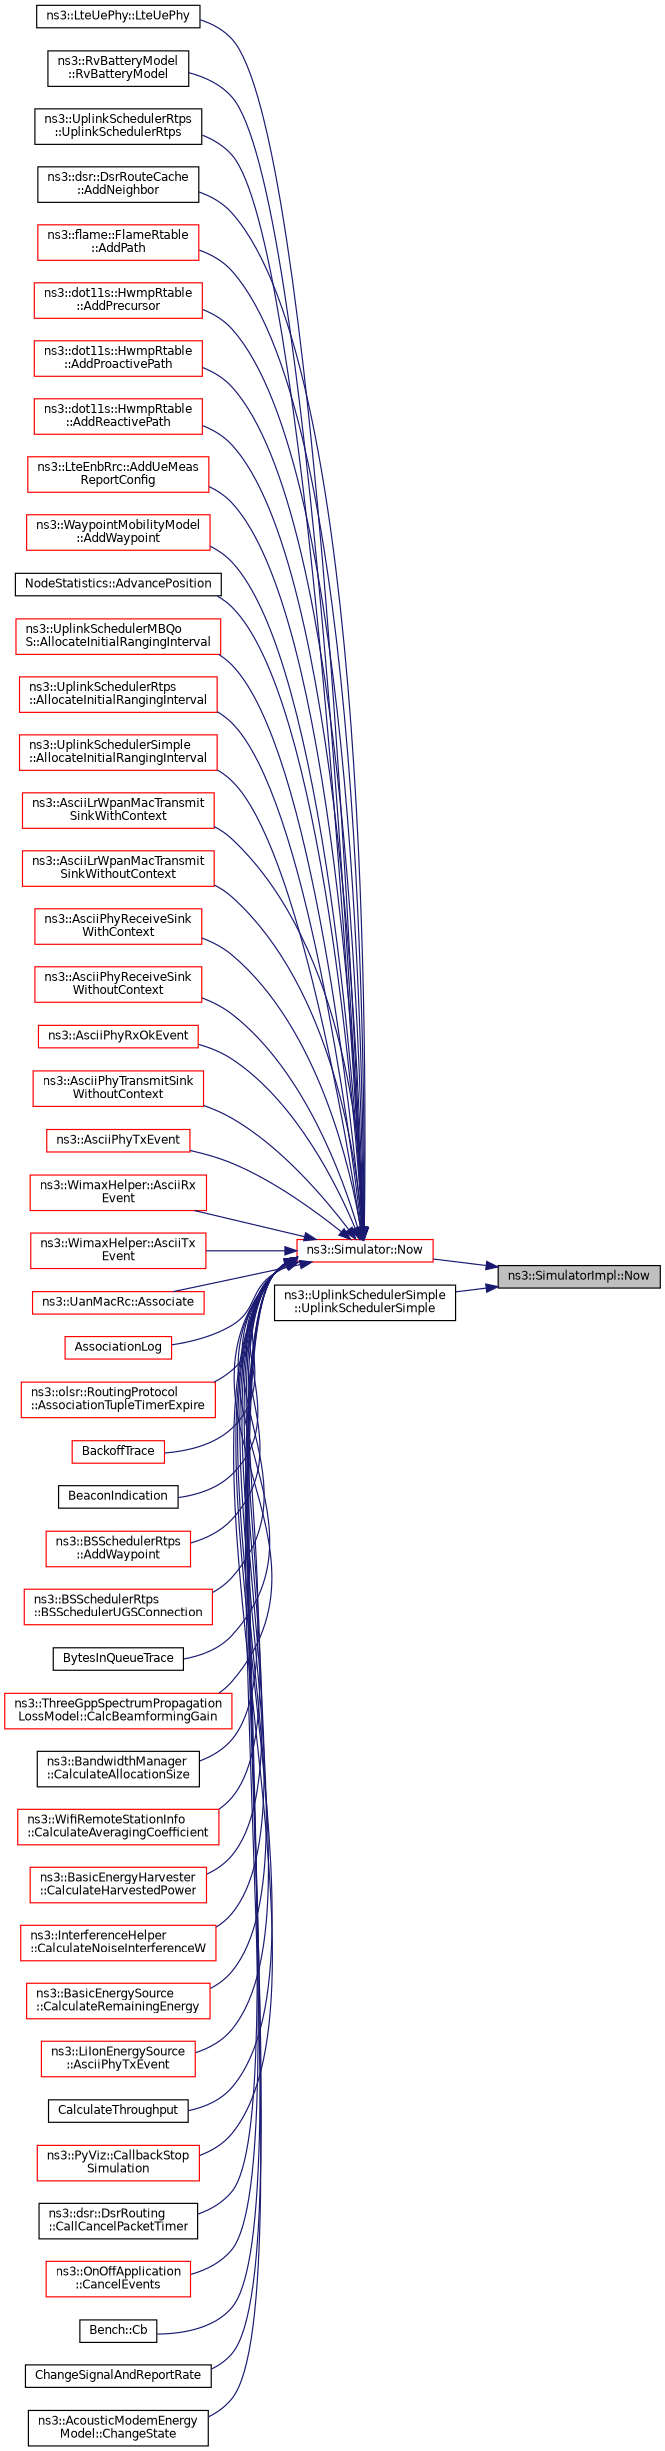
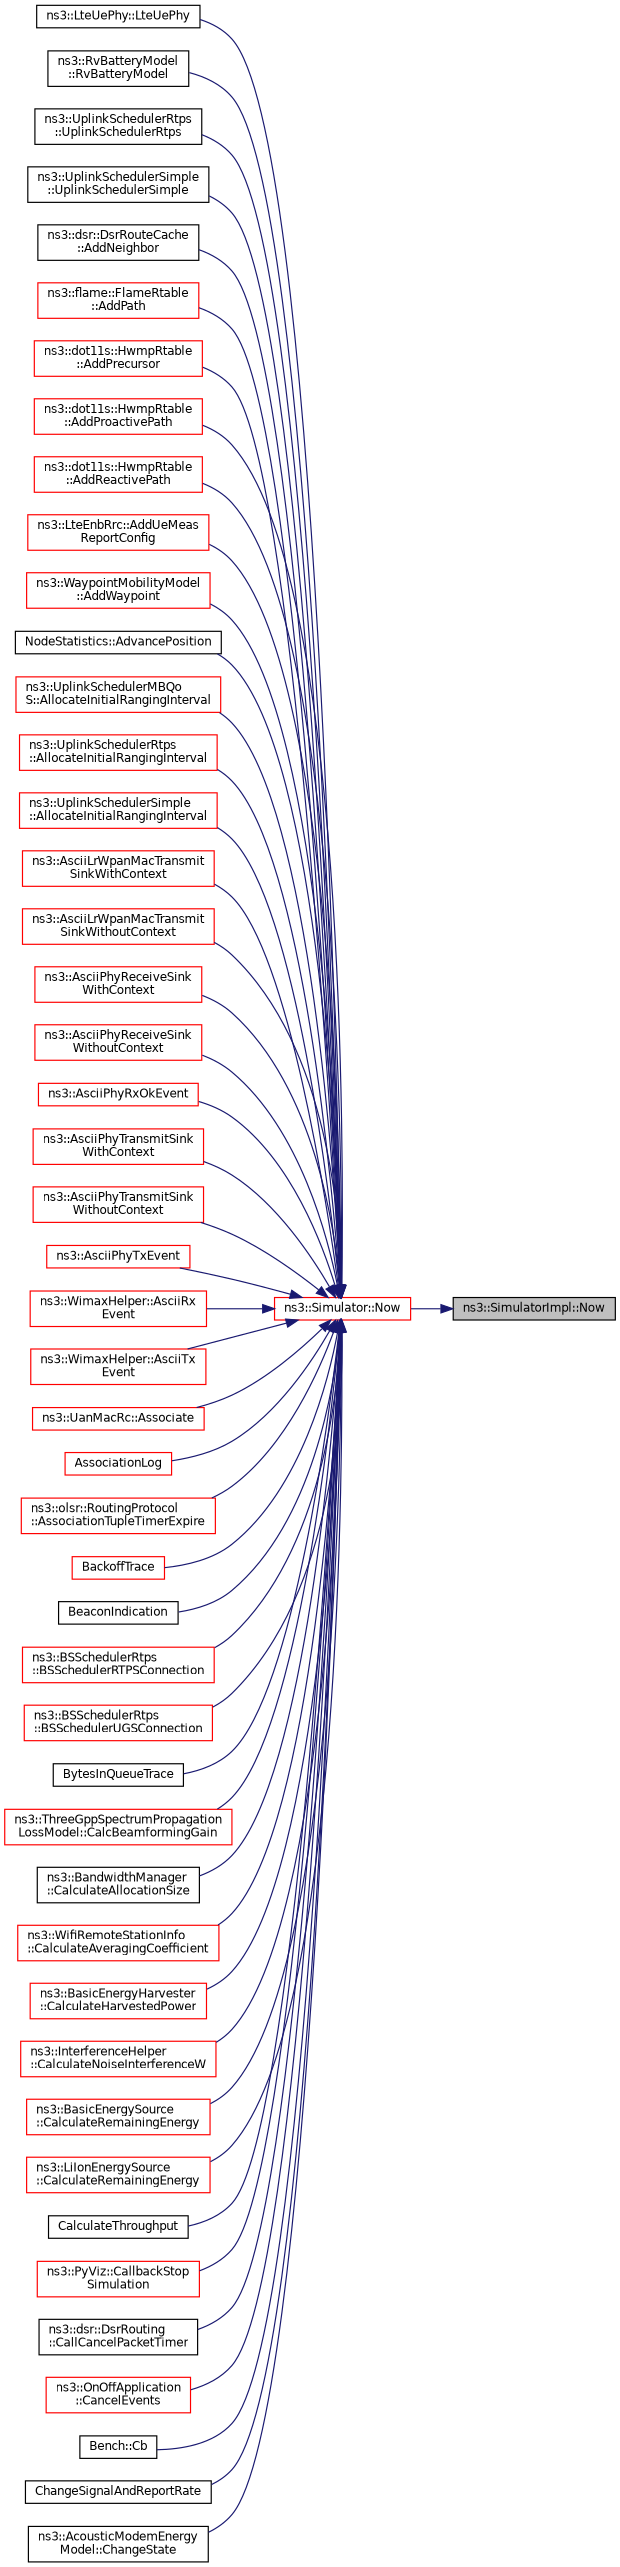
none -> (118, 1147)
(471, 1290) -> (312, 731)
(118, 1549) -> (118, 1665)
(118, 2059) -> (118, 2175)
